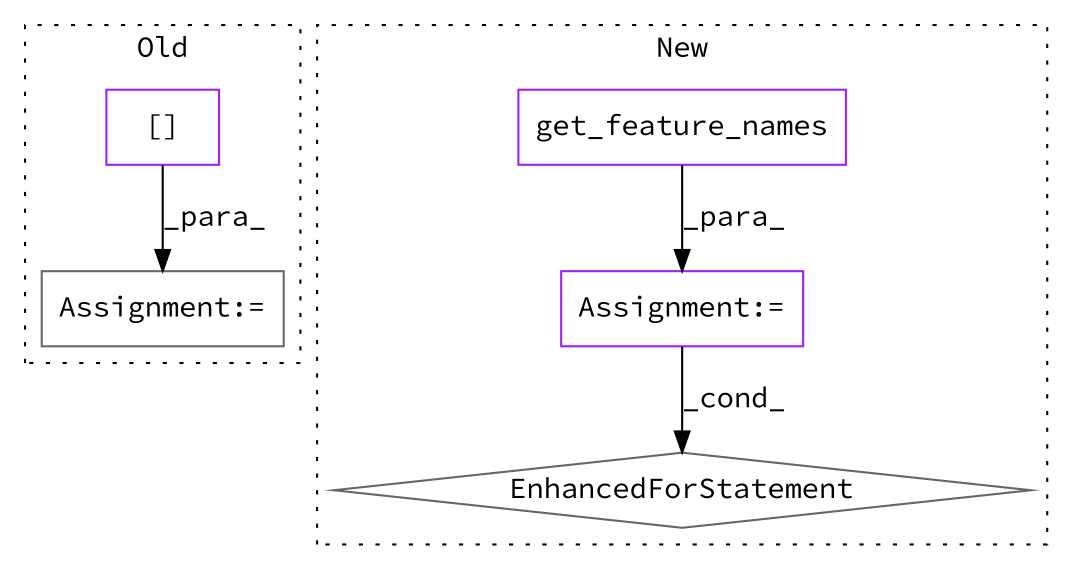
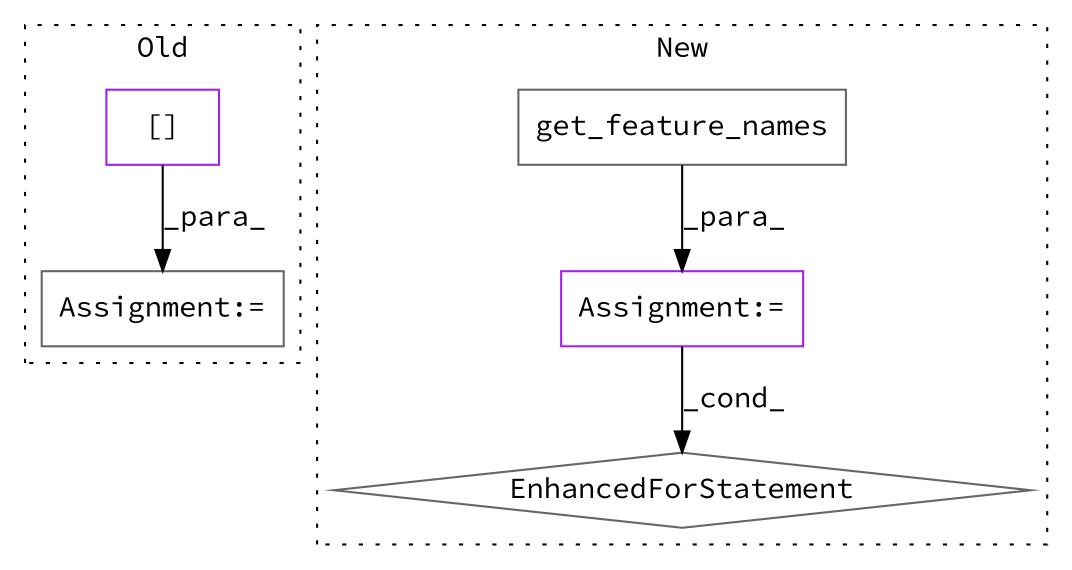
(682, 127) -> (682, 127)
